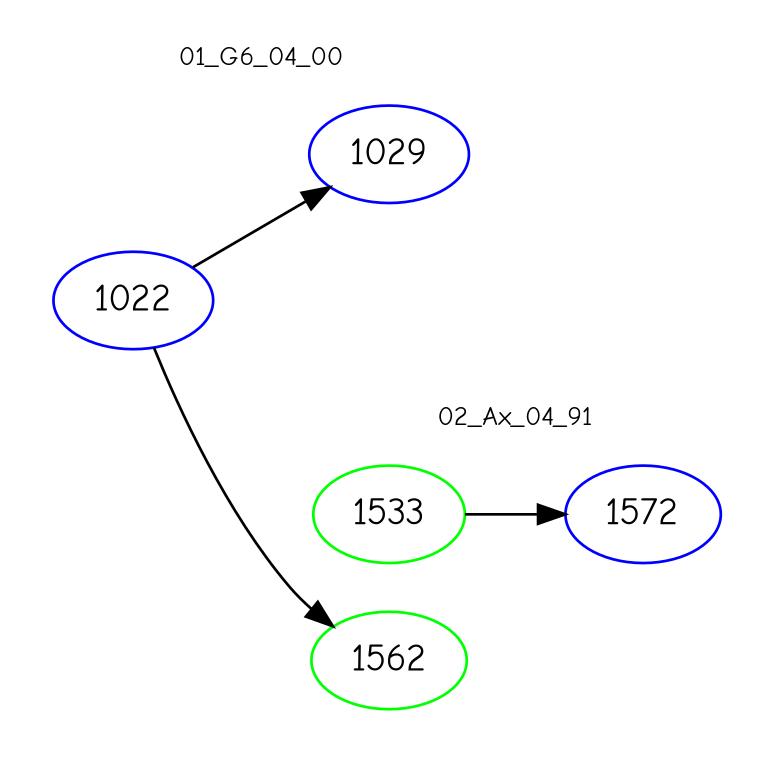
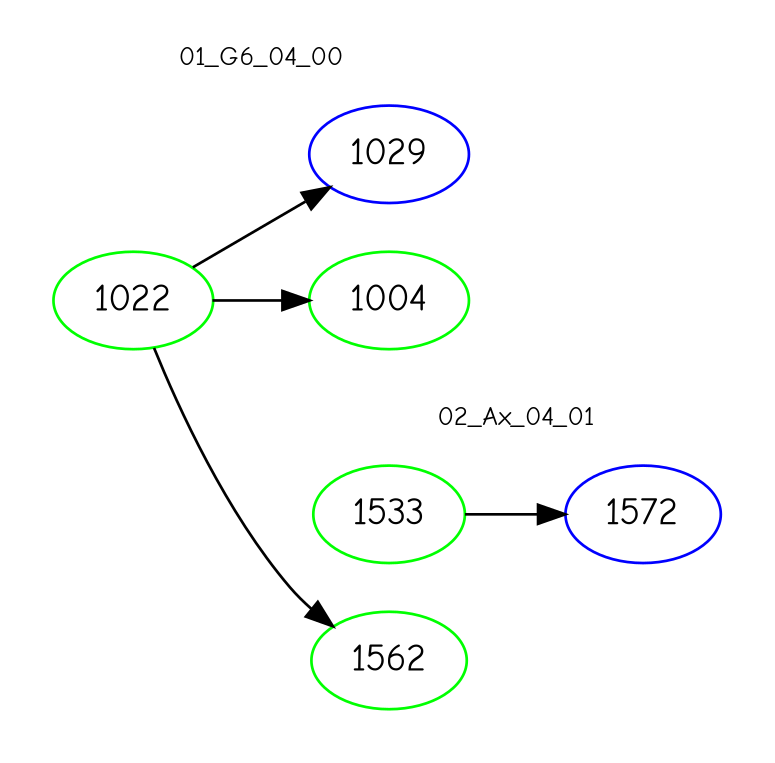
(133, 300) -> (133, 300)
none -> (389, 300)
(516, 418) -> (516, 418)
